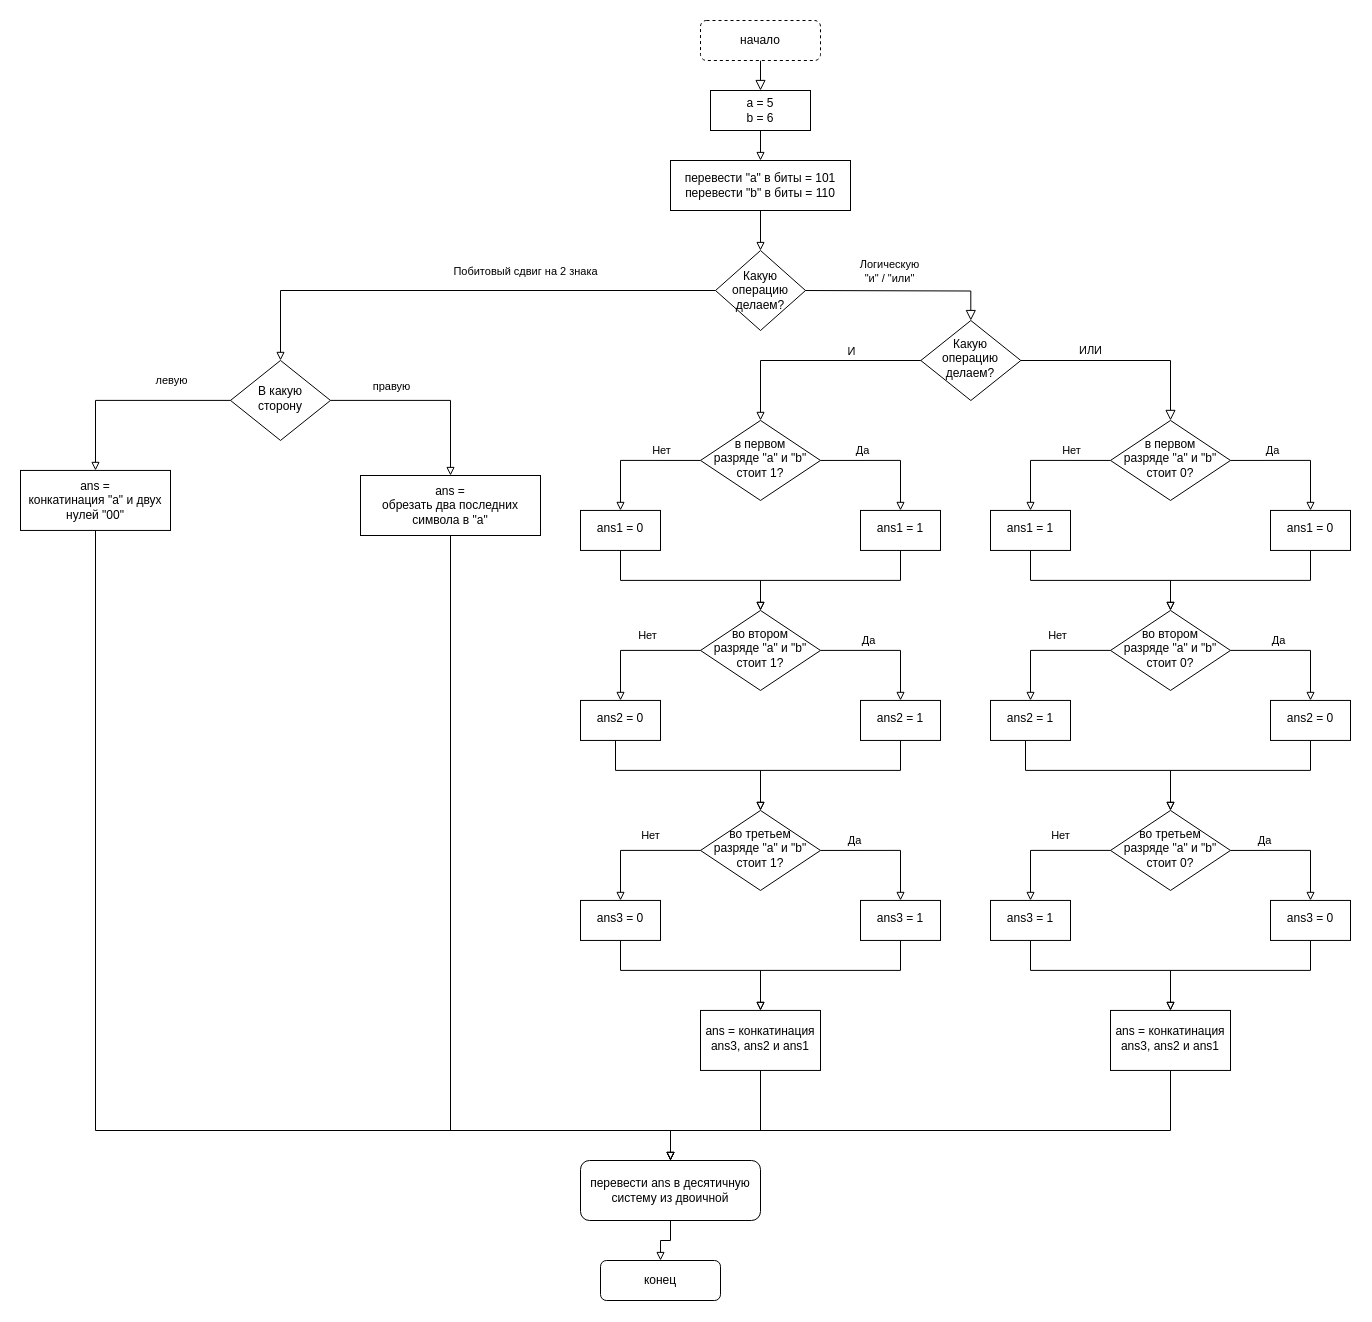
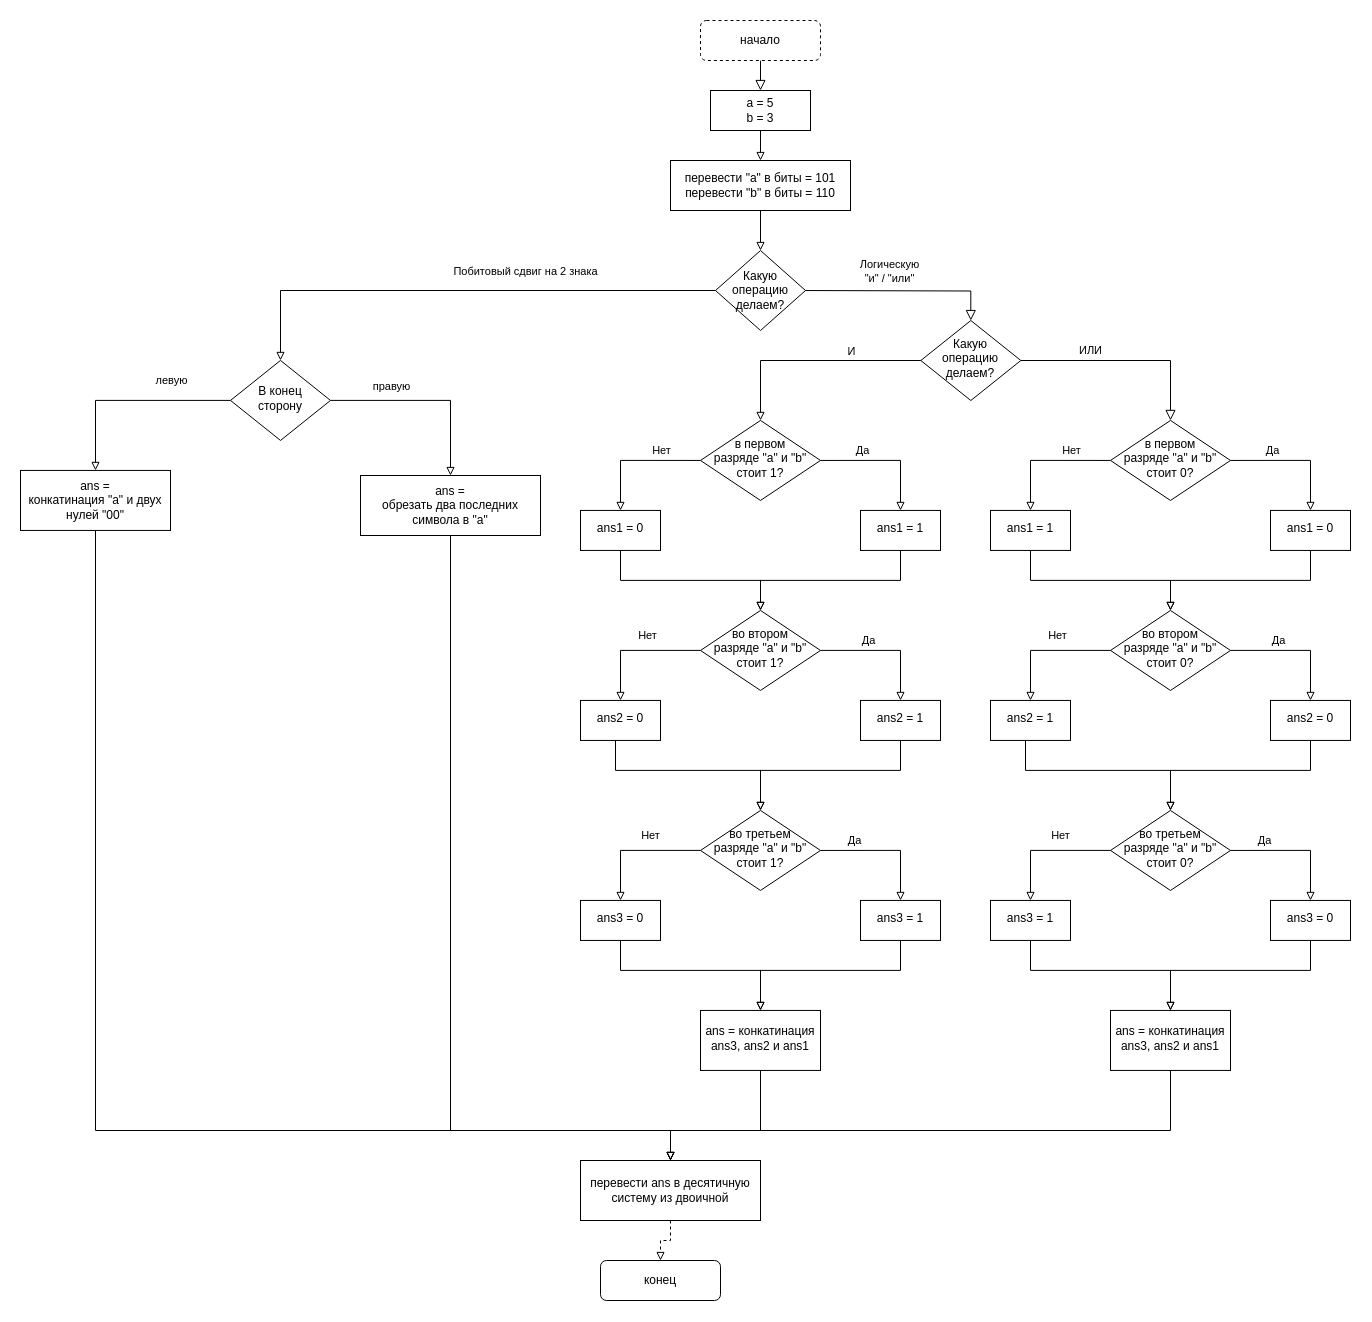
(761, 111) -> (761, 111)
(281, 399) -> (281, 399)
(671, 1191) -> (671, 1191)
(670, 1241) -> (670, 1241)
